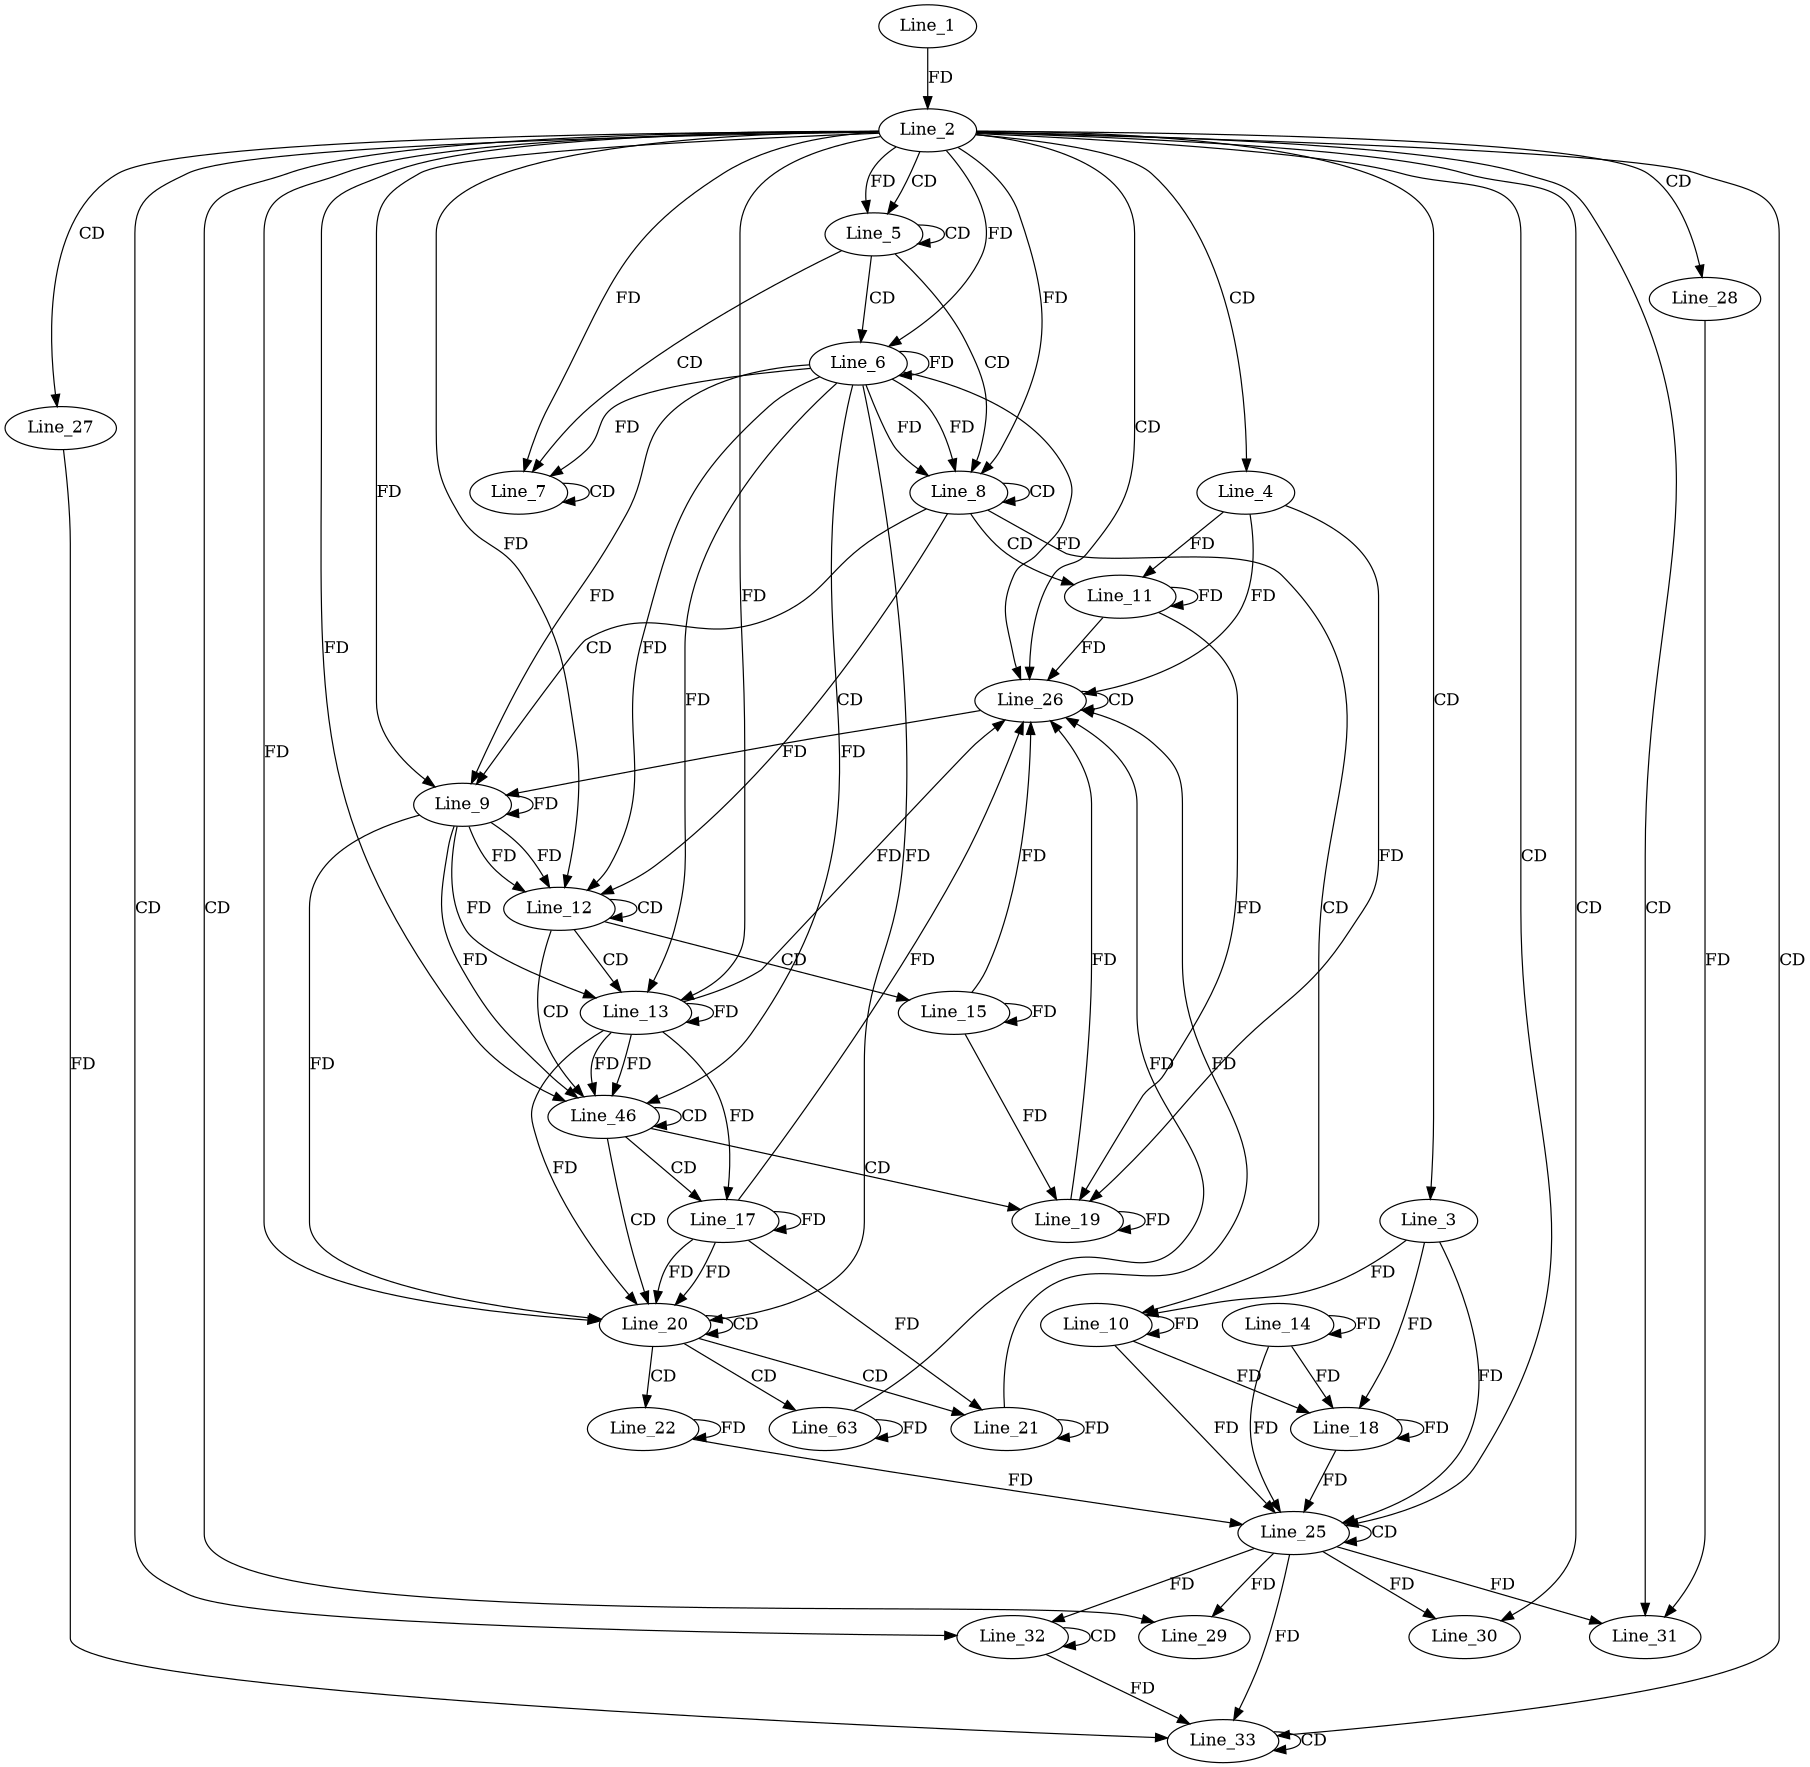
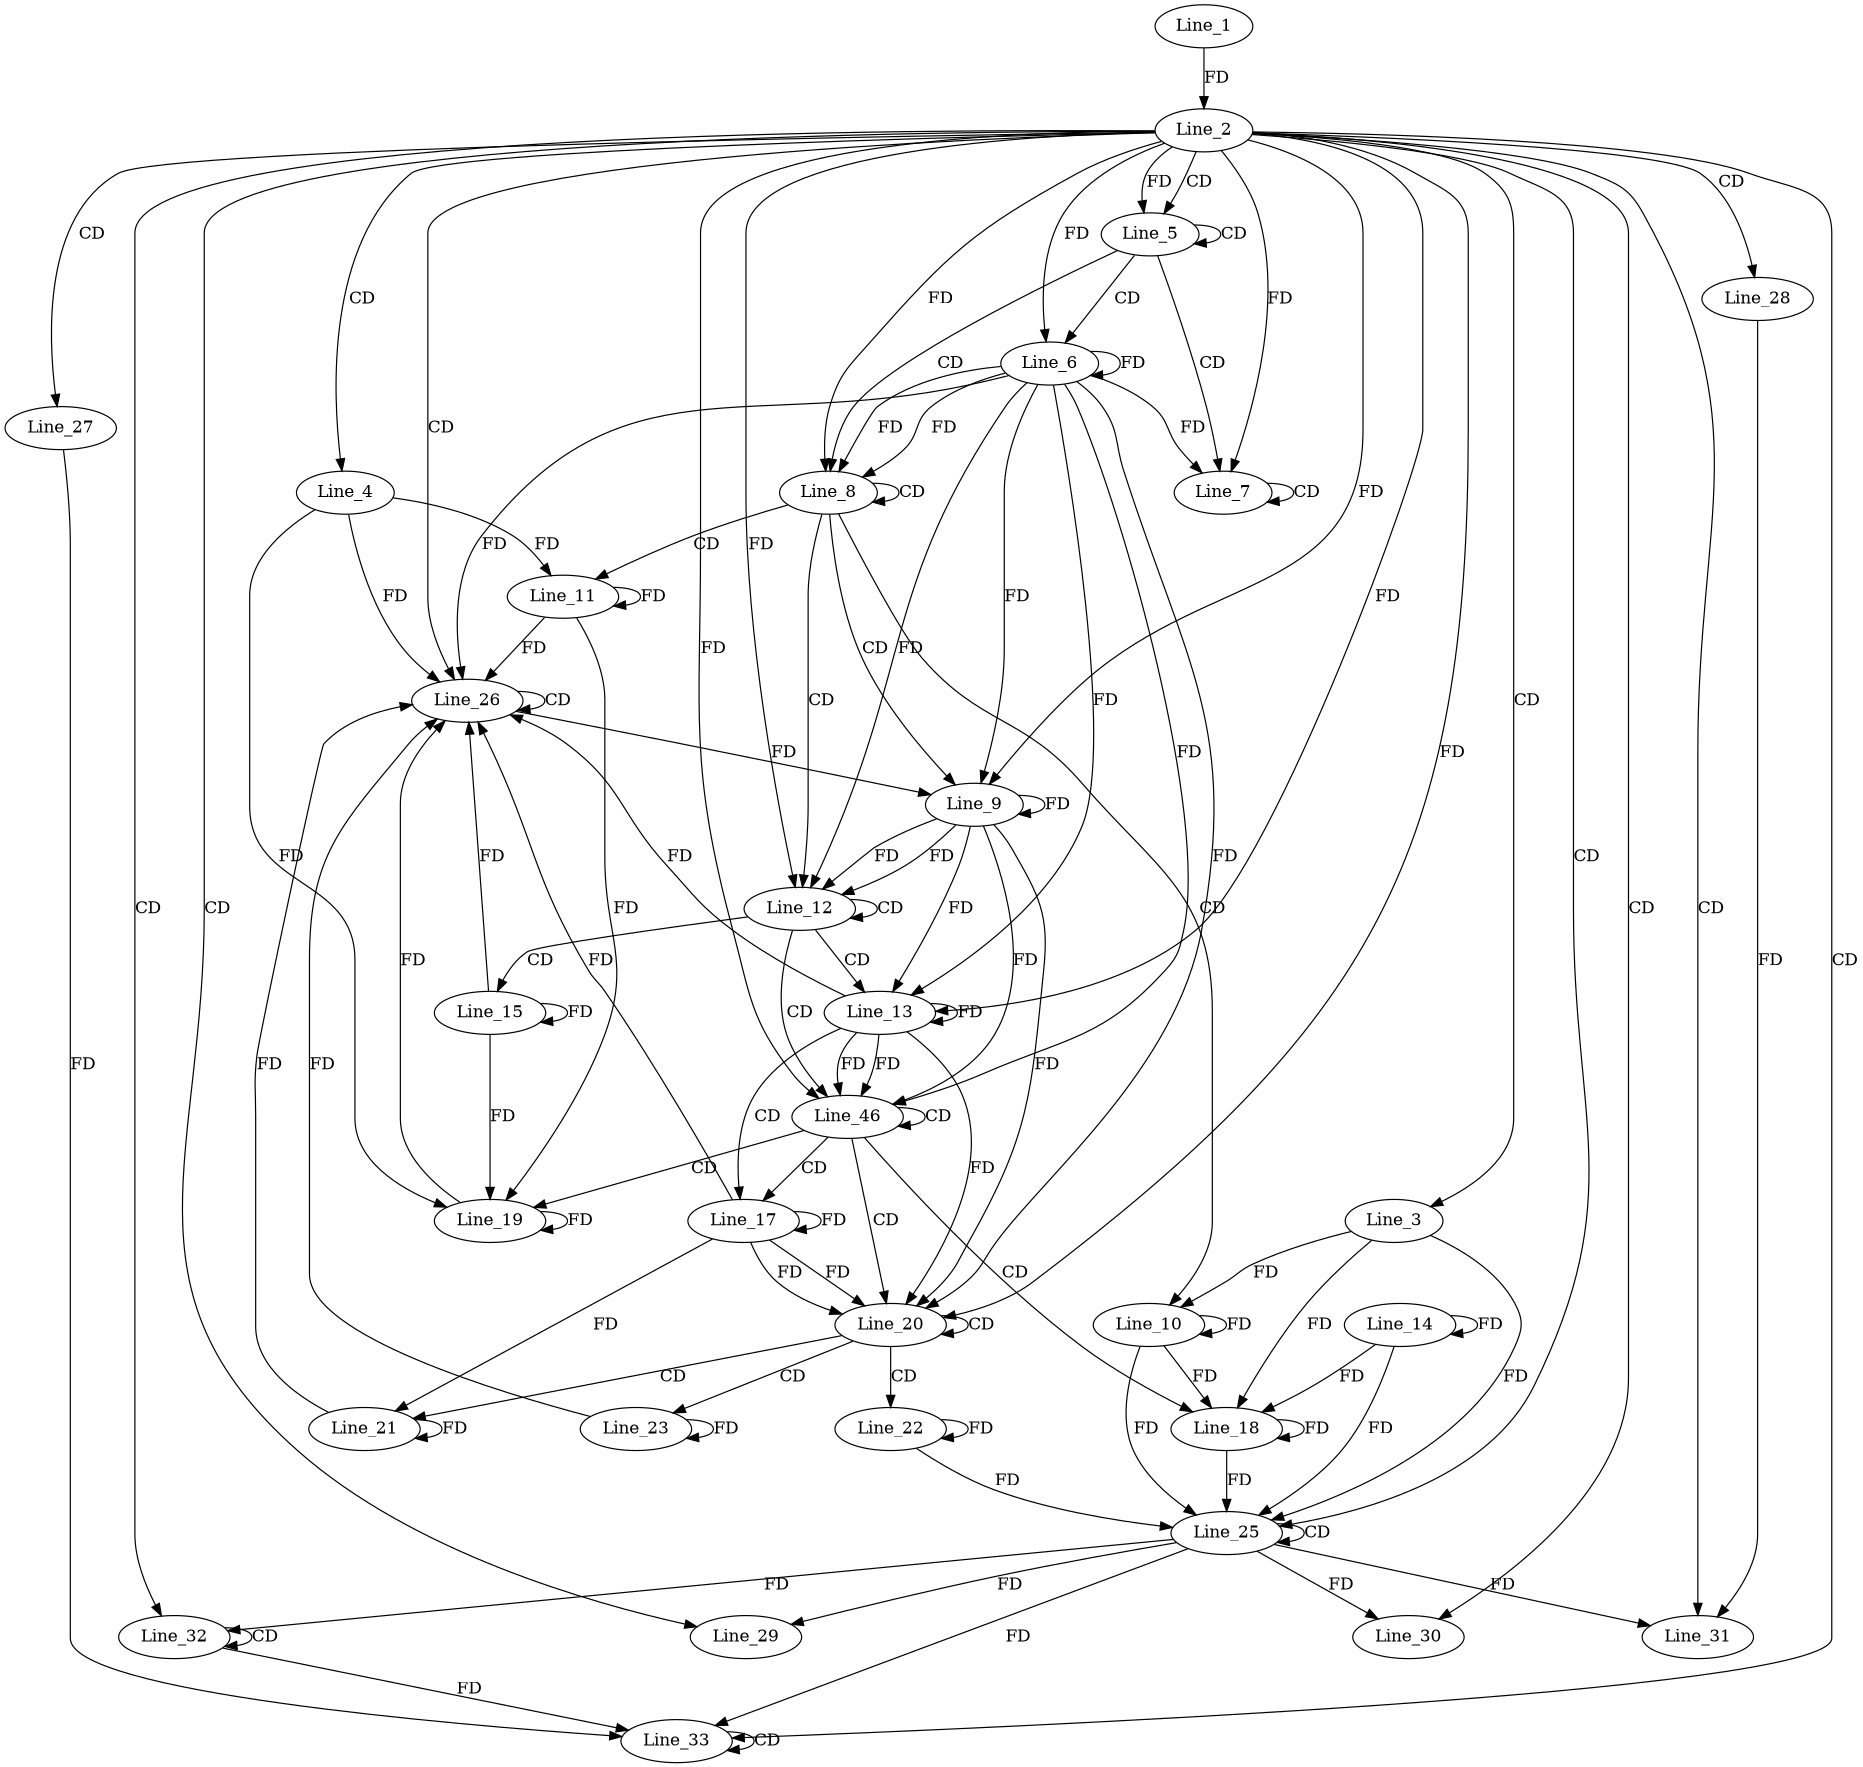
(742, 1117) -> (767, 1117)
none -> (1011, 1287)
(825, 1429) -> (636, 1429)
